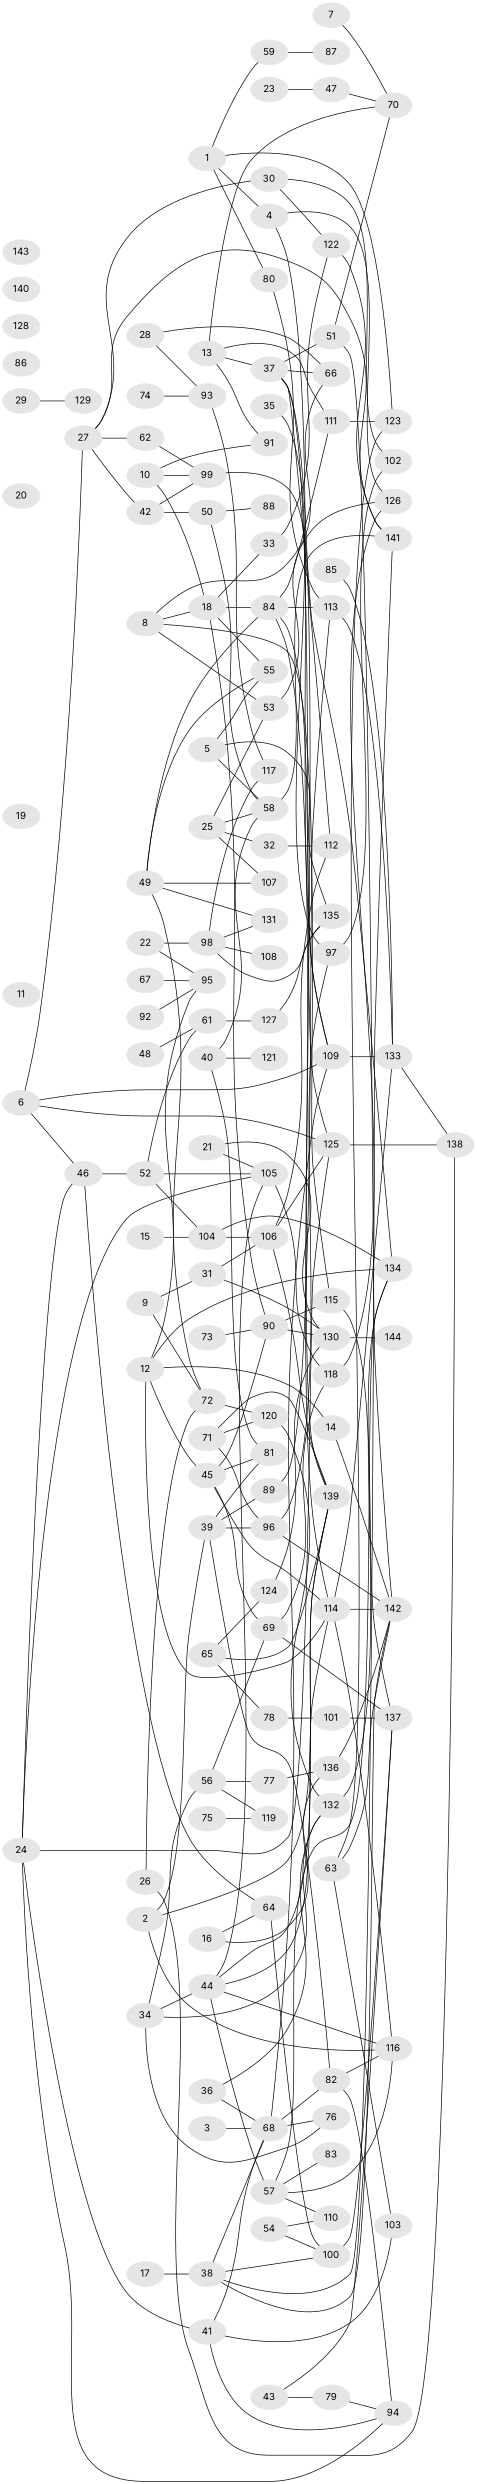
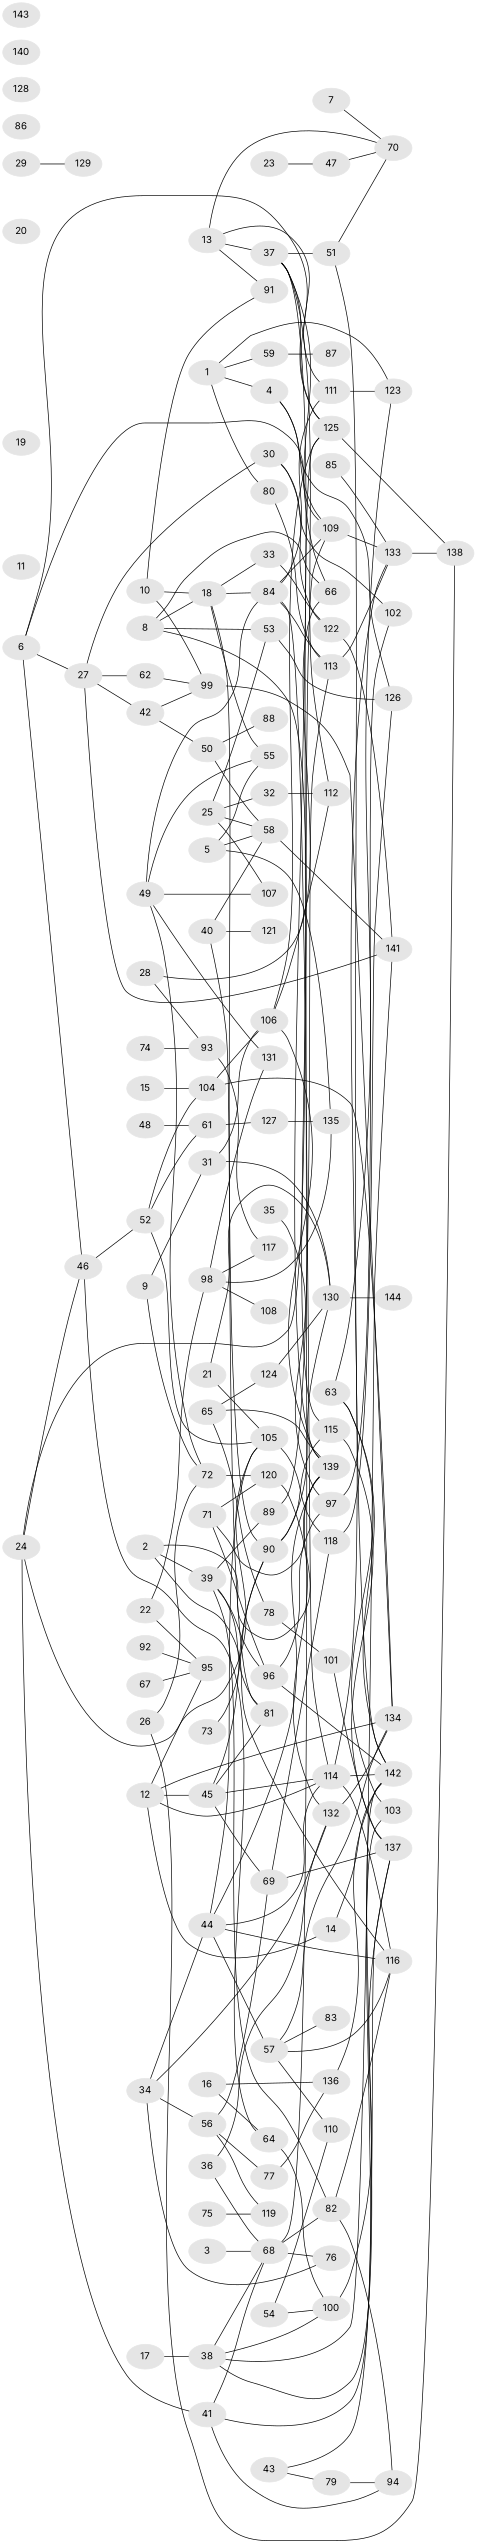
(71, 2319) -> none
